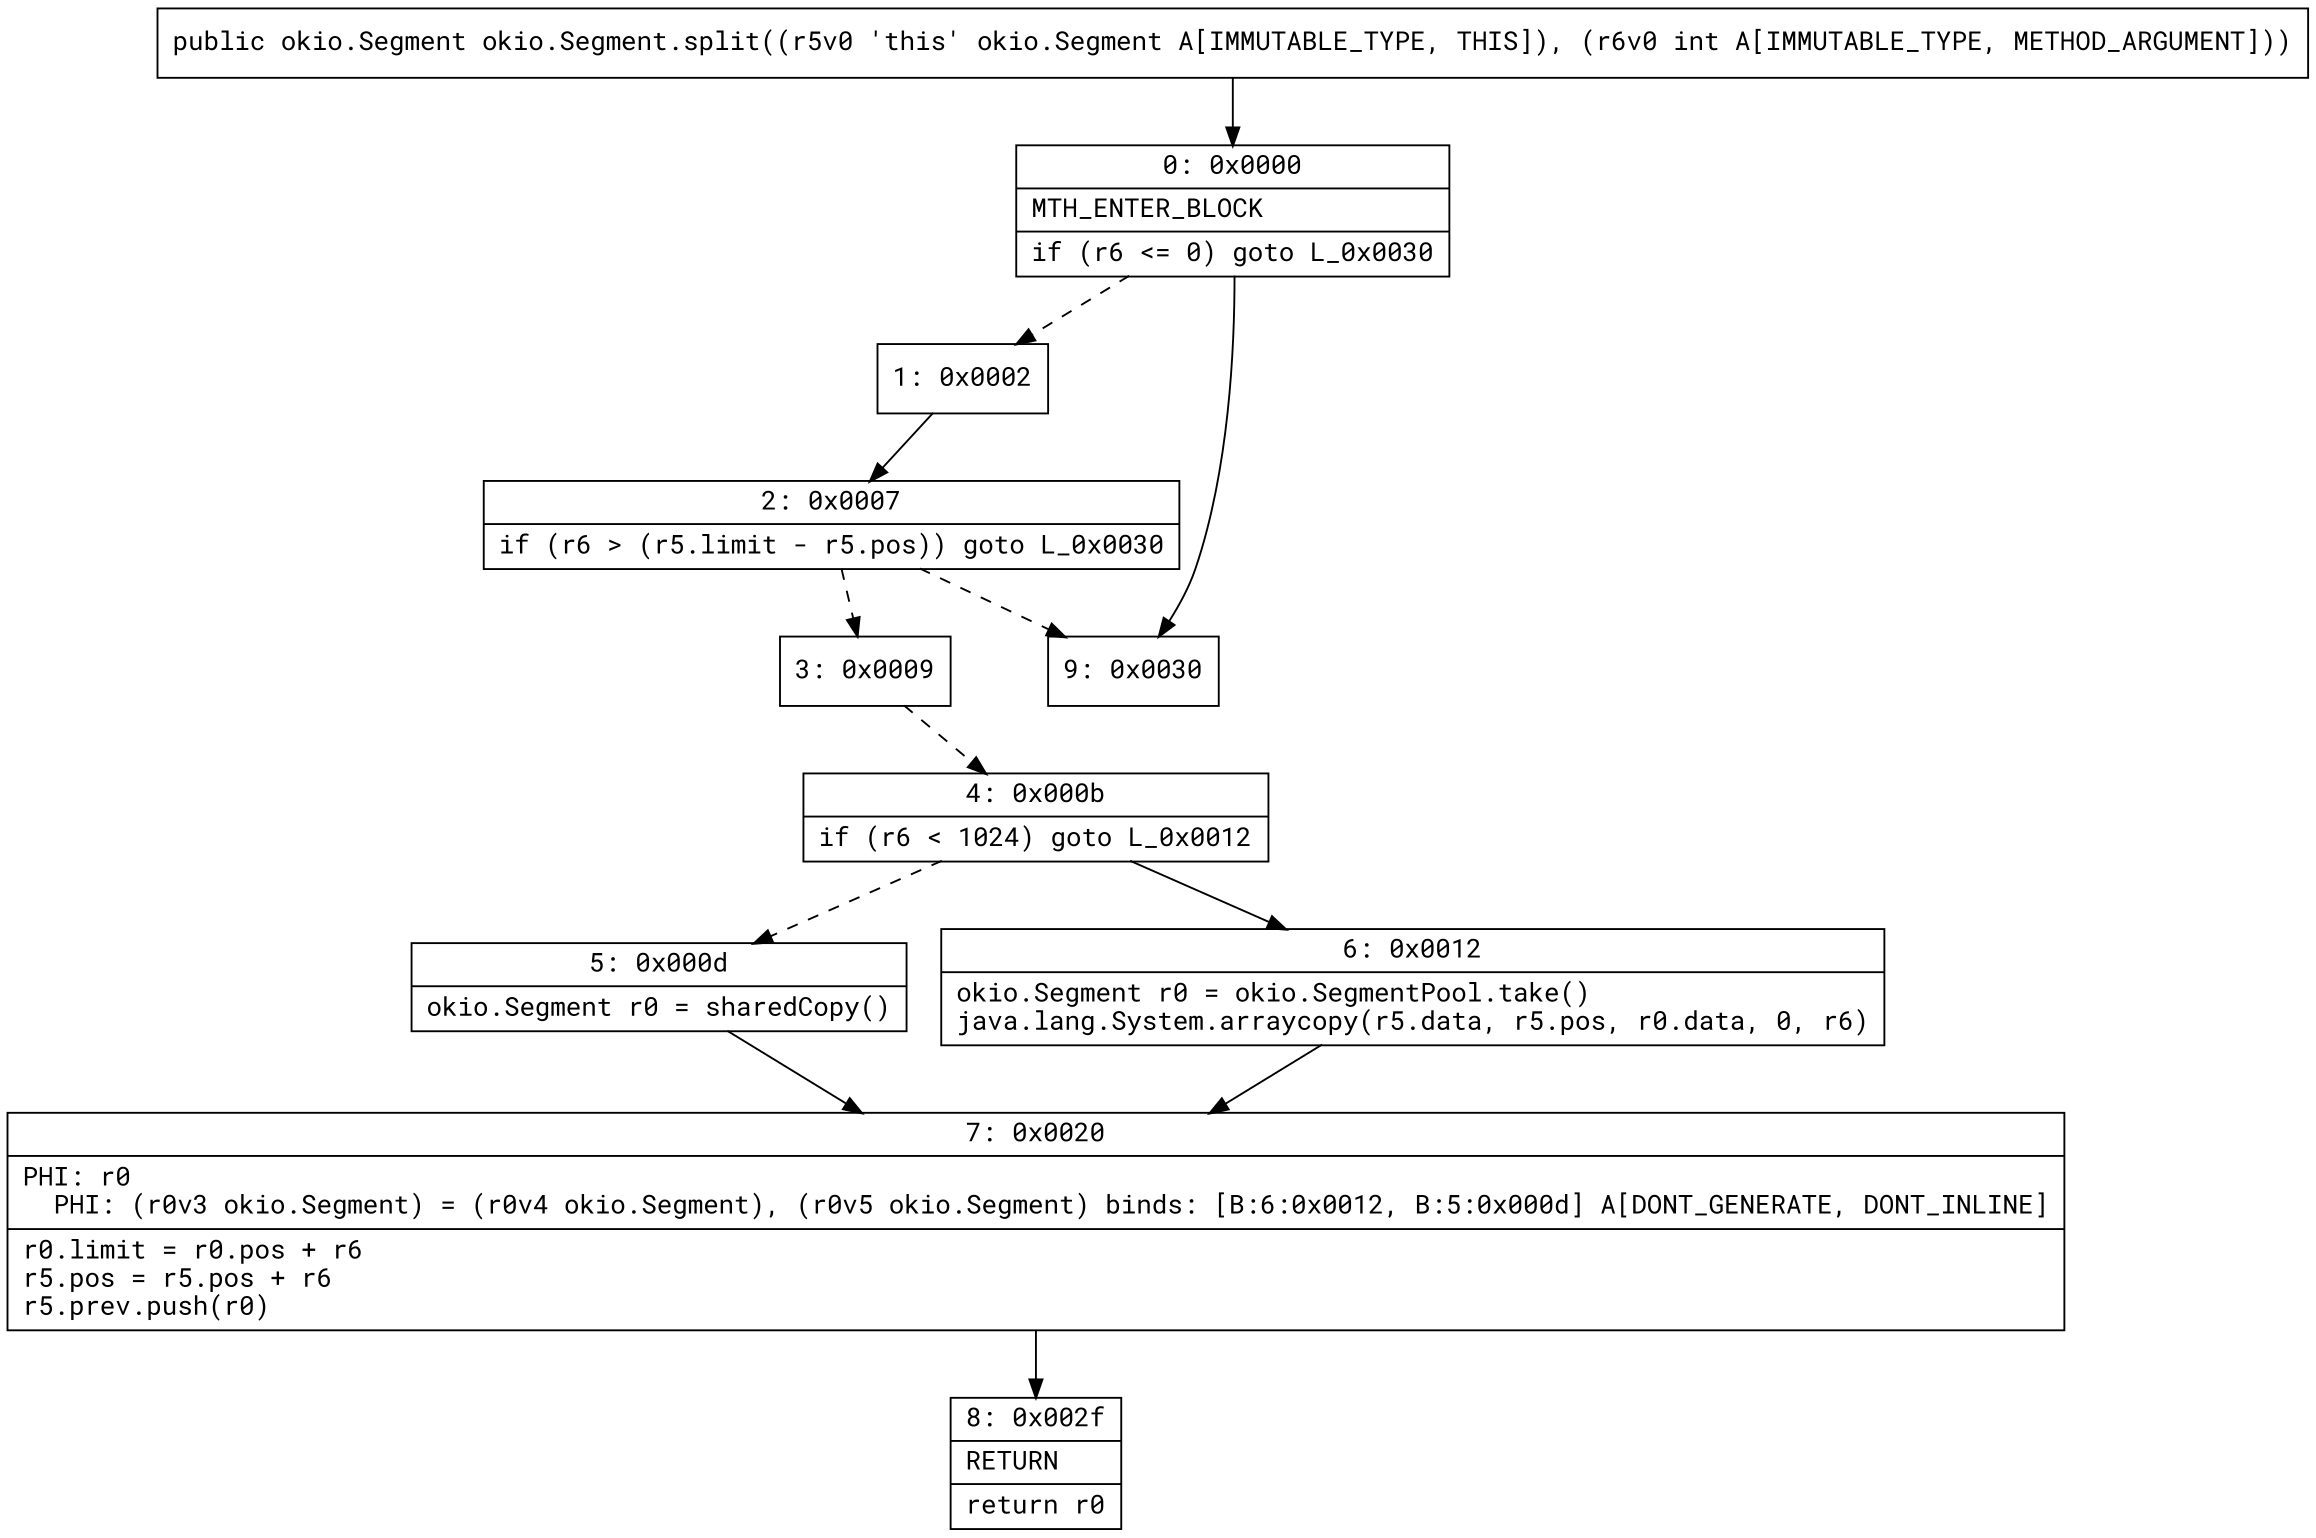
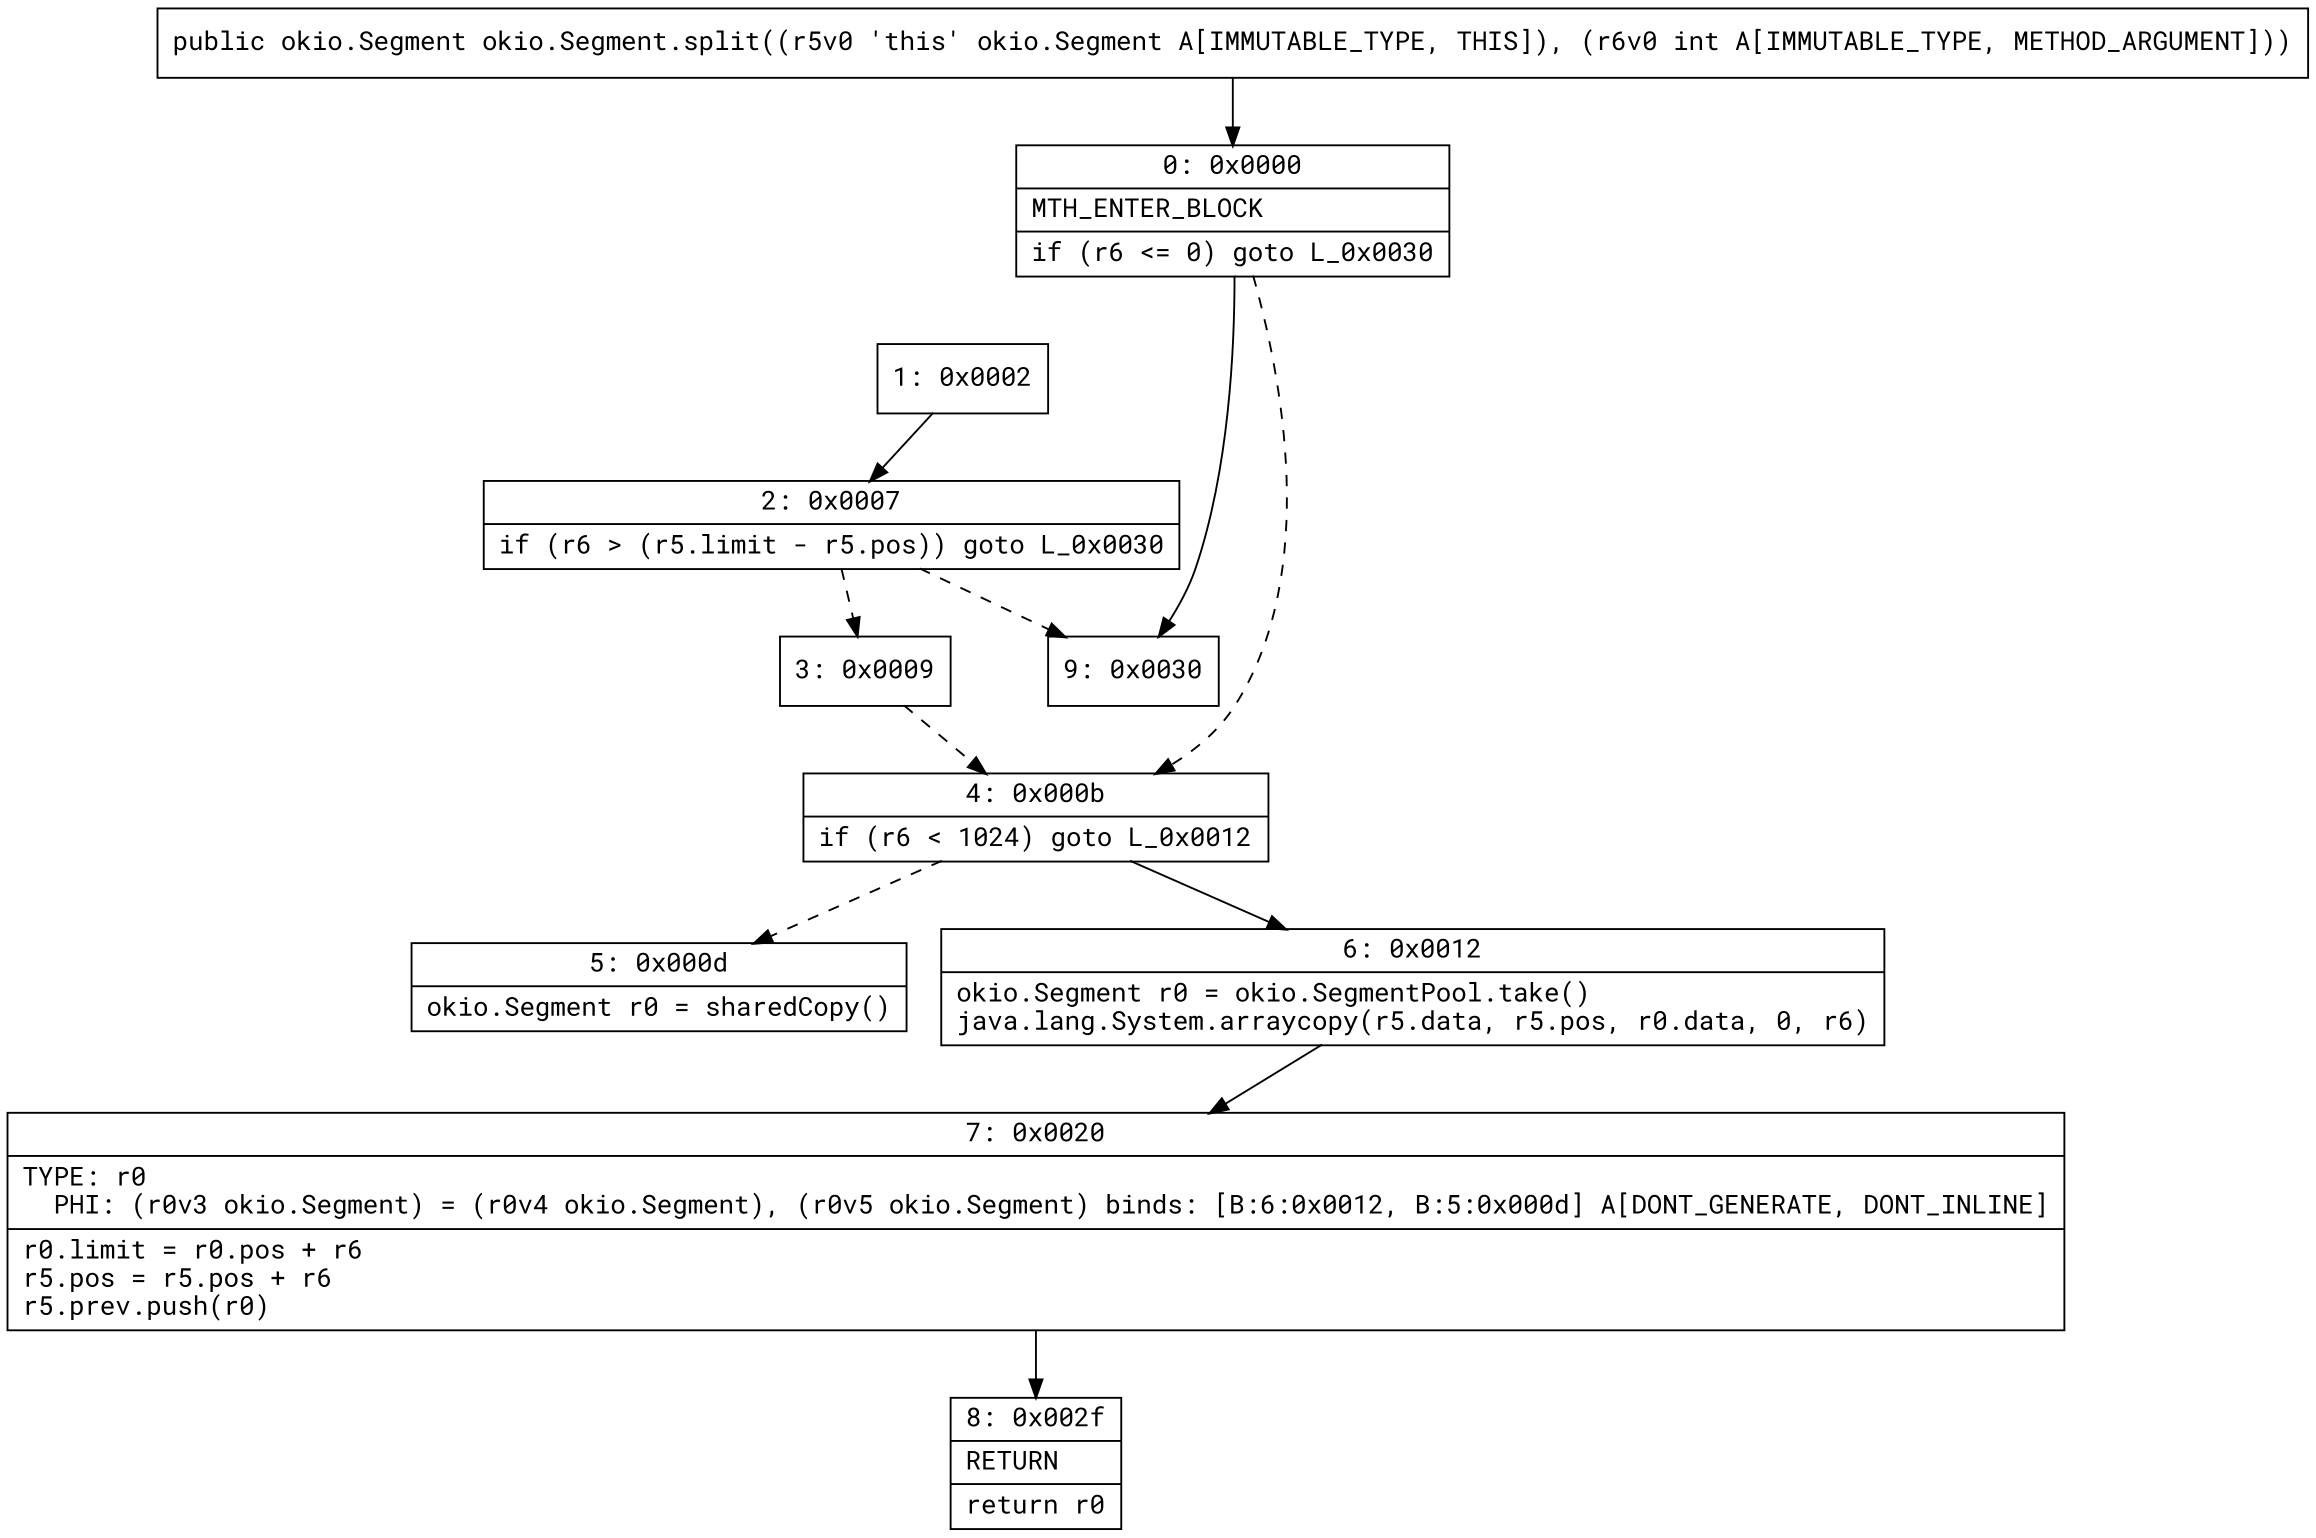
(1081, 305) -> (1286, 537)
(787, 1067) -> none
(85, 1178) -> (93, 1178)
